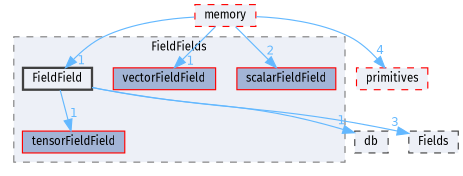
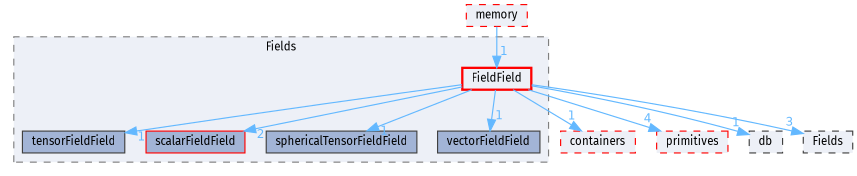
(321, 26) -> (589, 109)
(198, 44) -> (494, 105)
(253, 44) -> (359, 108)
(179, 48) -> (281, 48)
(57, 79) -> (497, 79)
(164, 79) -> (489, 142)
(74, 142) -> (74, 142)
none -> (342, 142)
none -> (598, 142)
